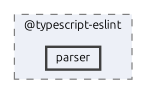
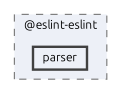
(73, 26) -> (61, 26)
